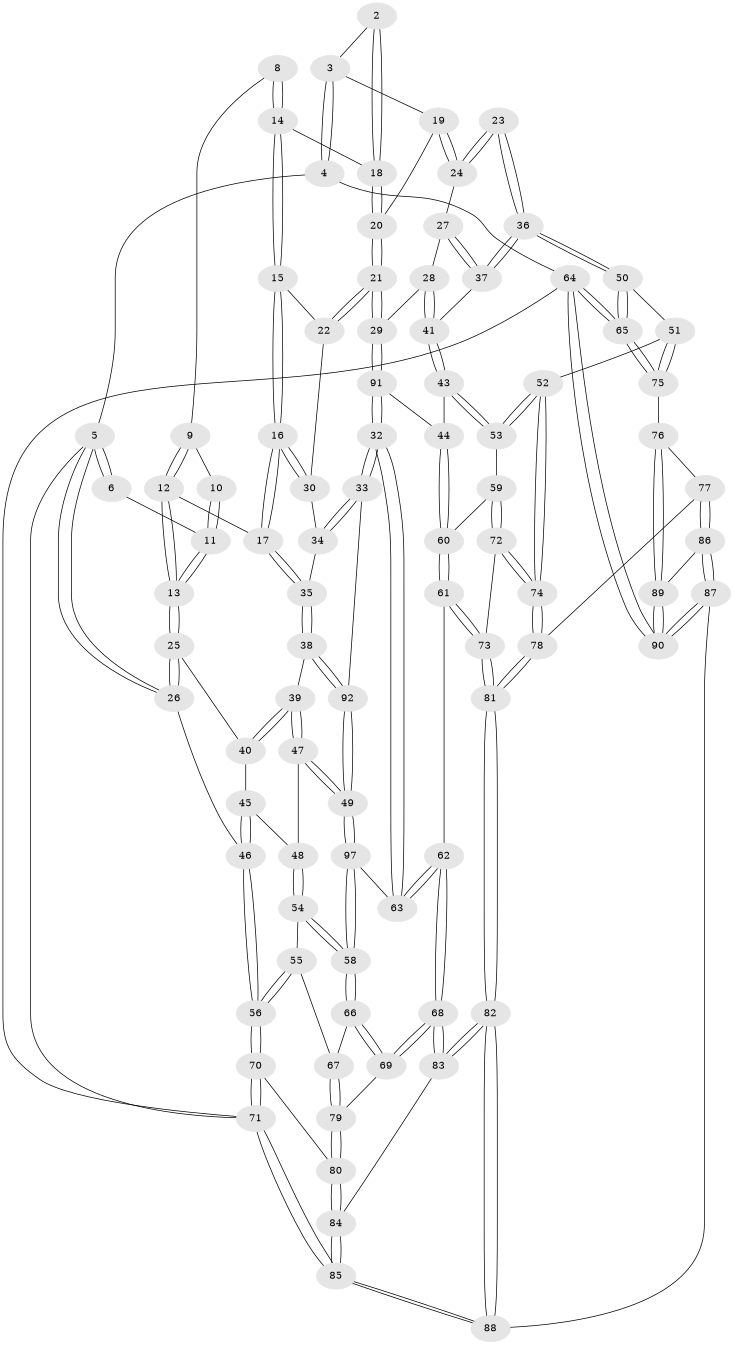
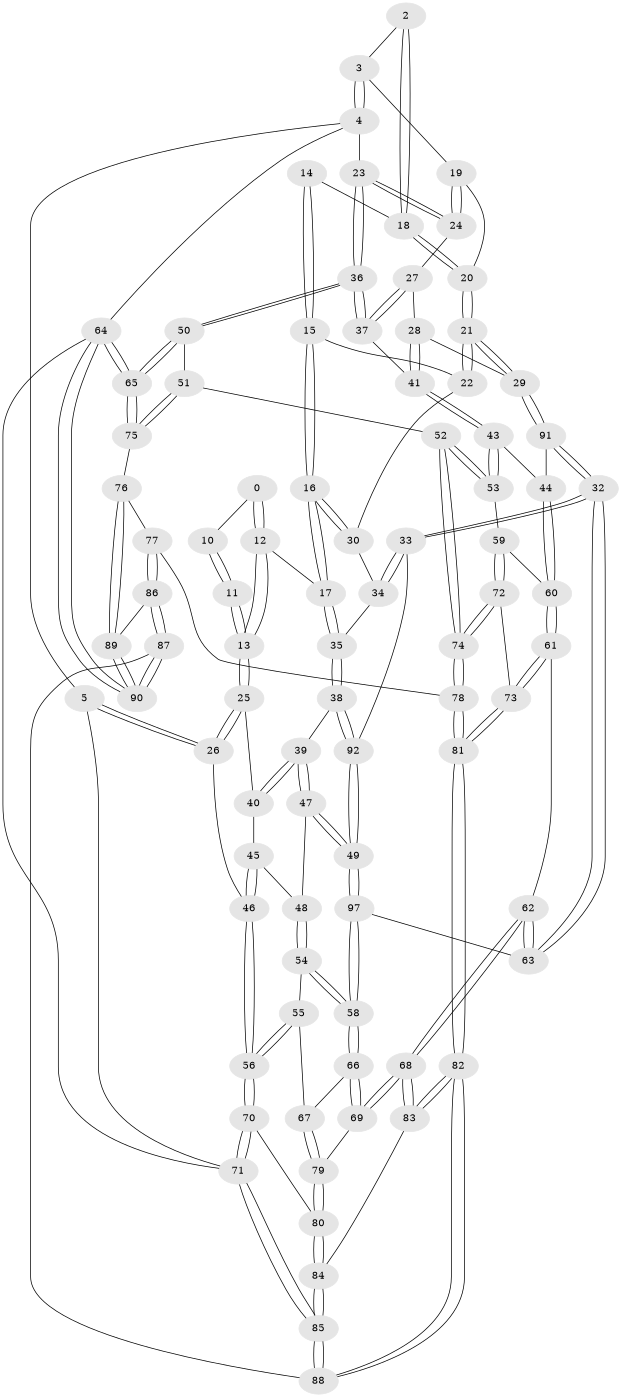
(278, 69) -> none
none -> (359, 147)
(190, 436) -> (257, 489)
(112, 489) -> none
